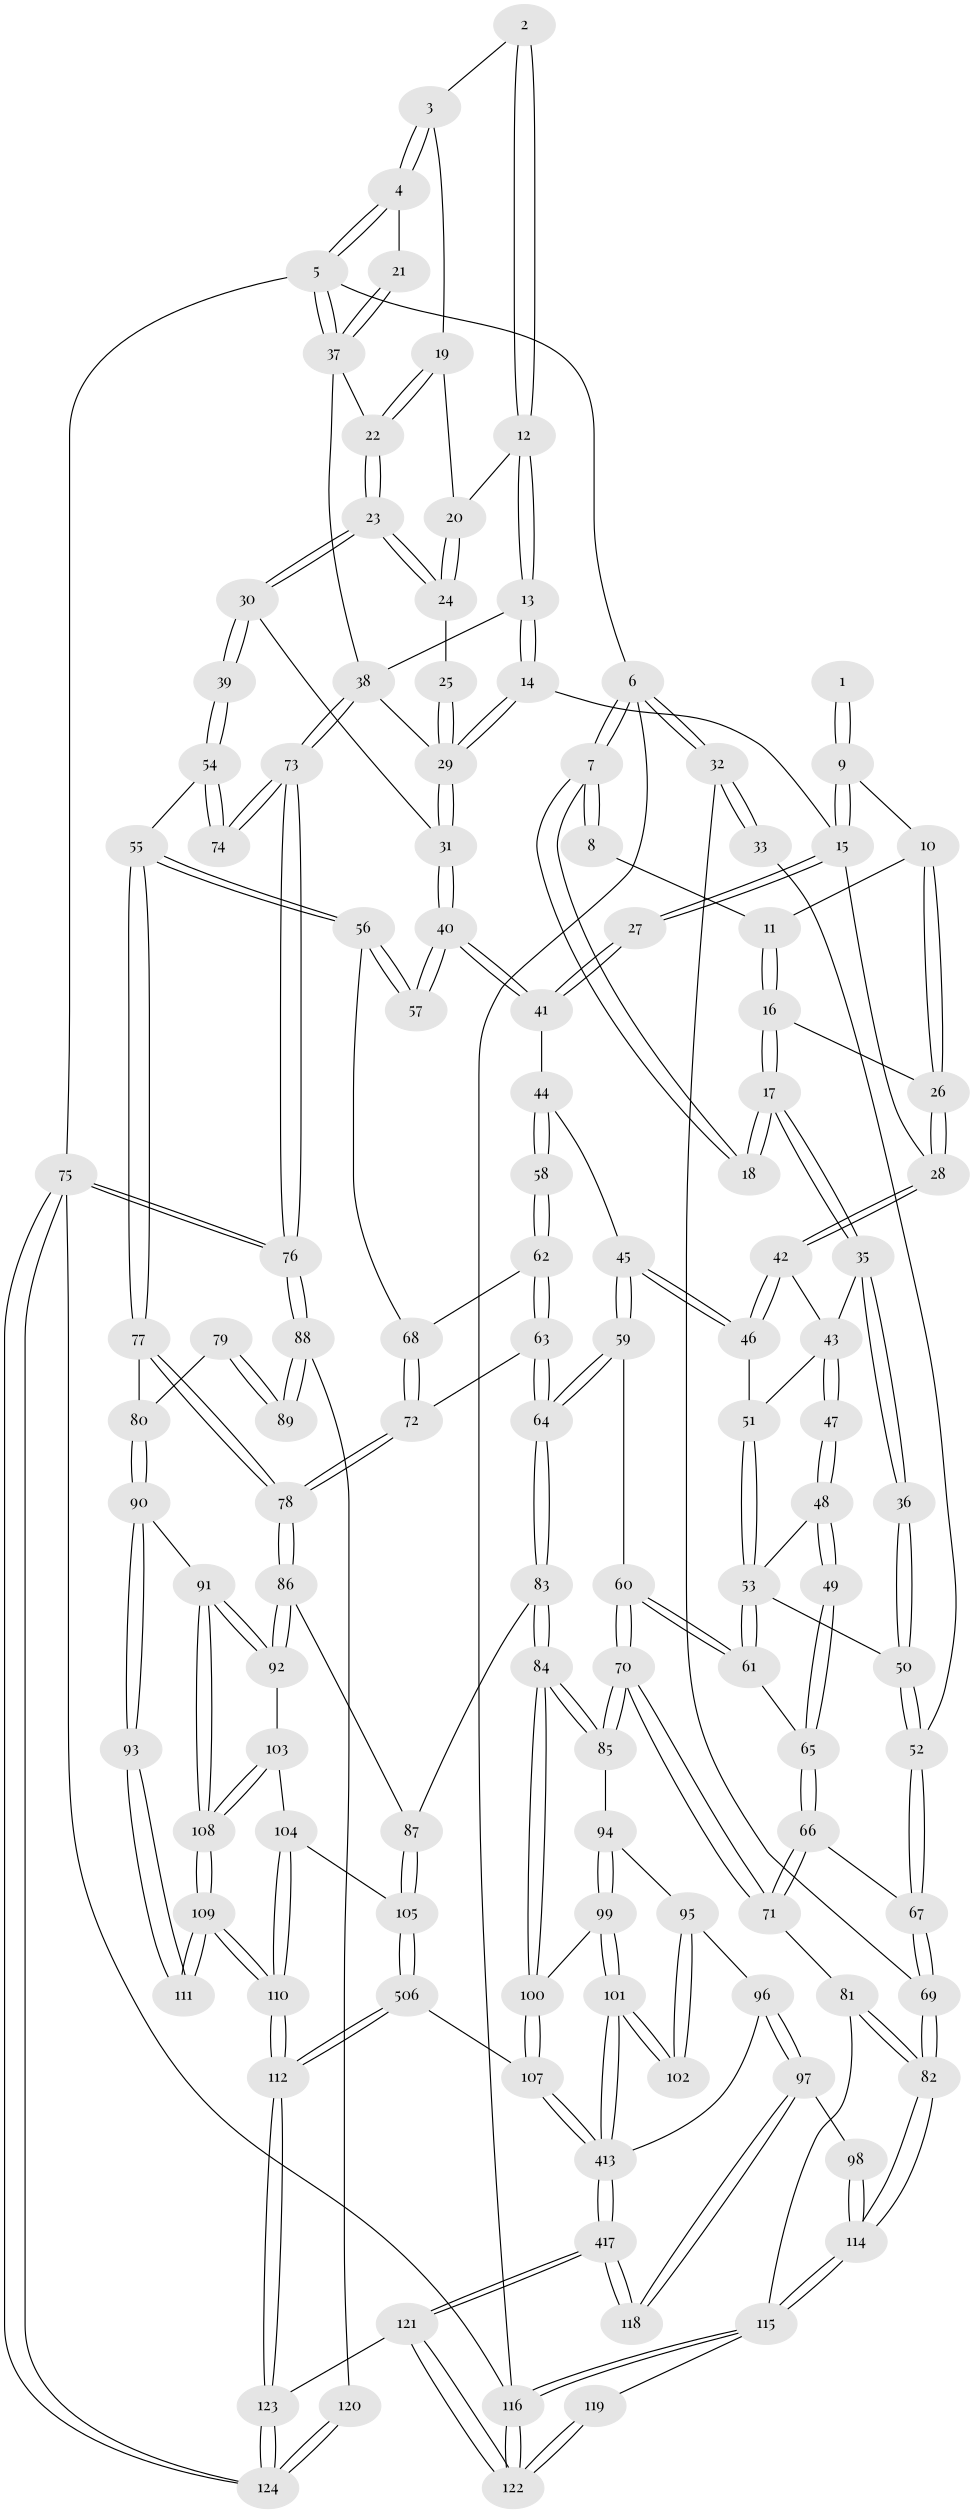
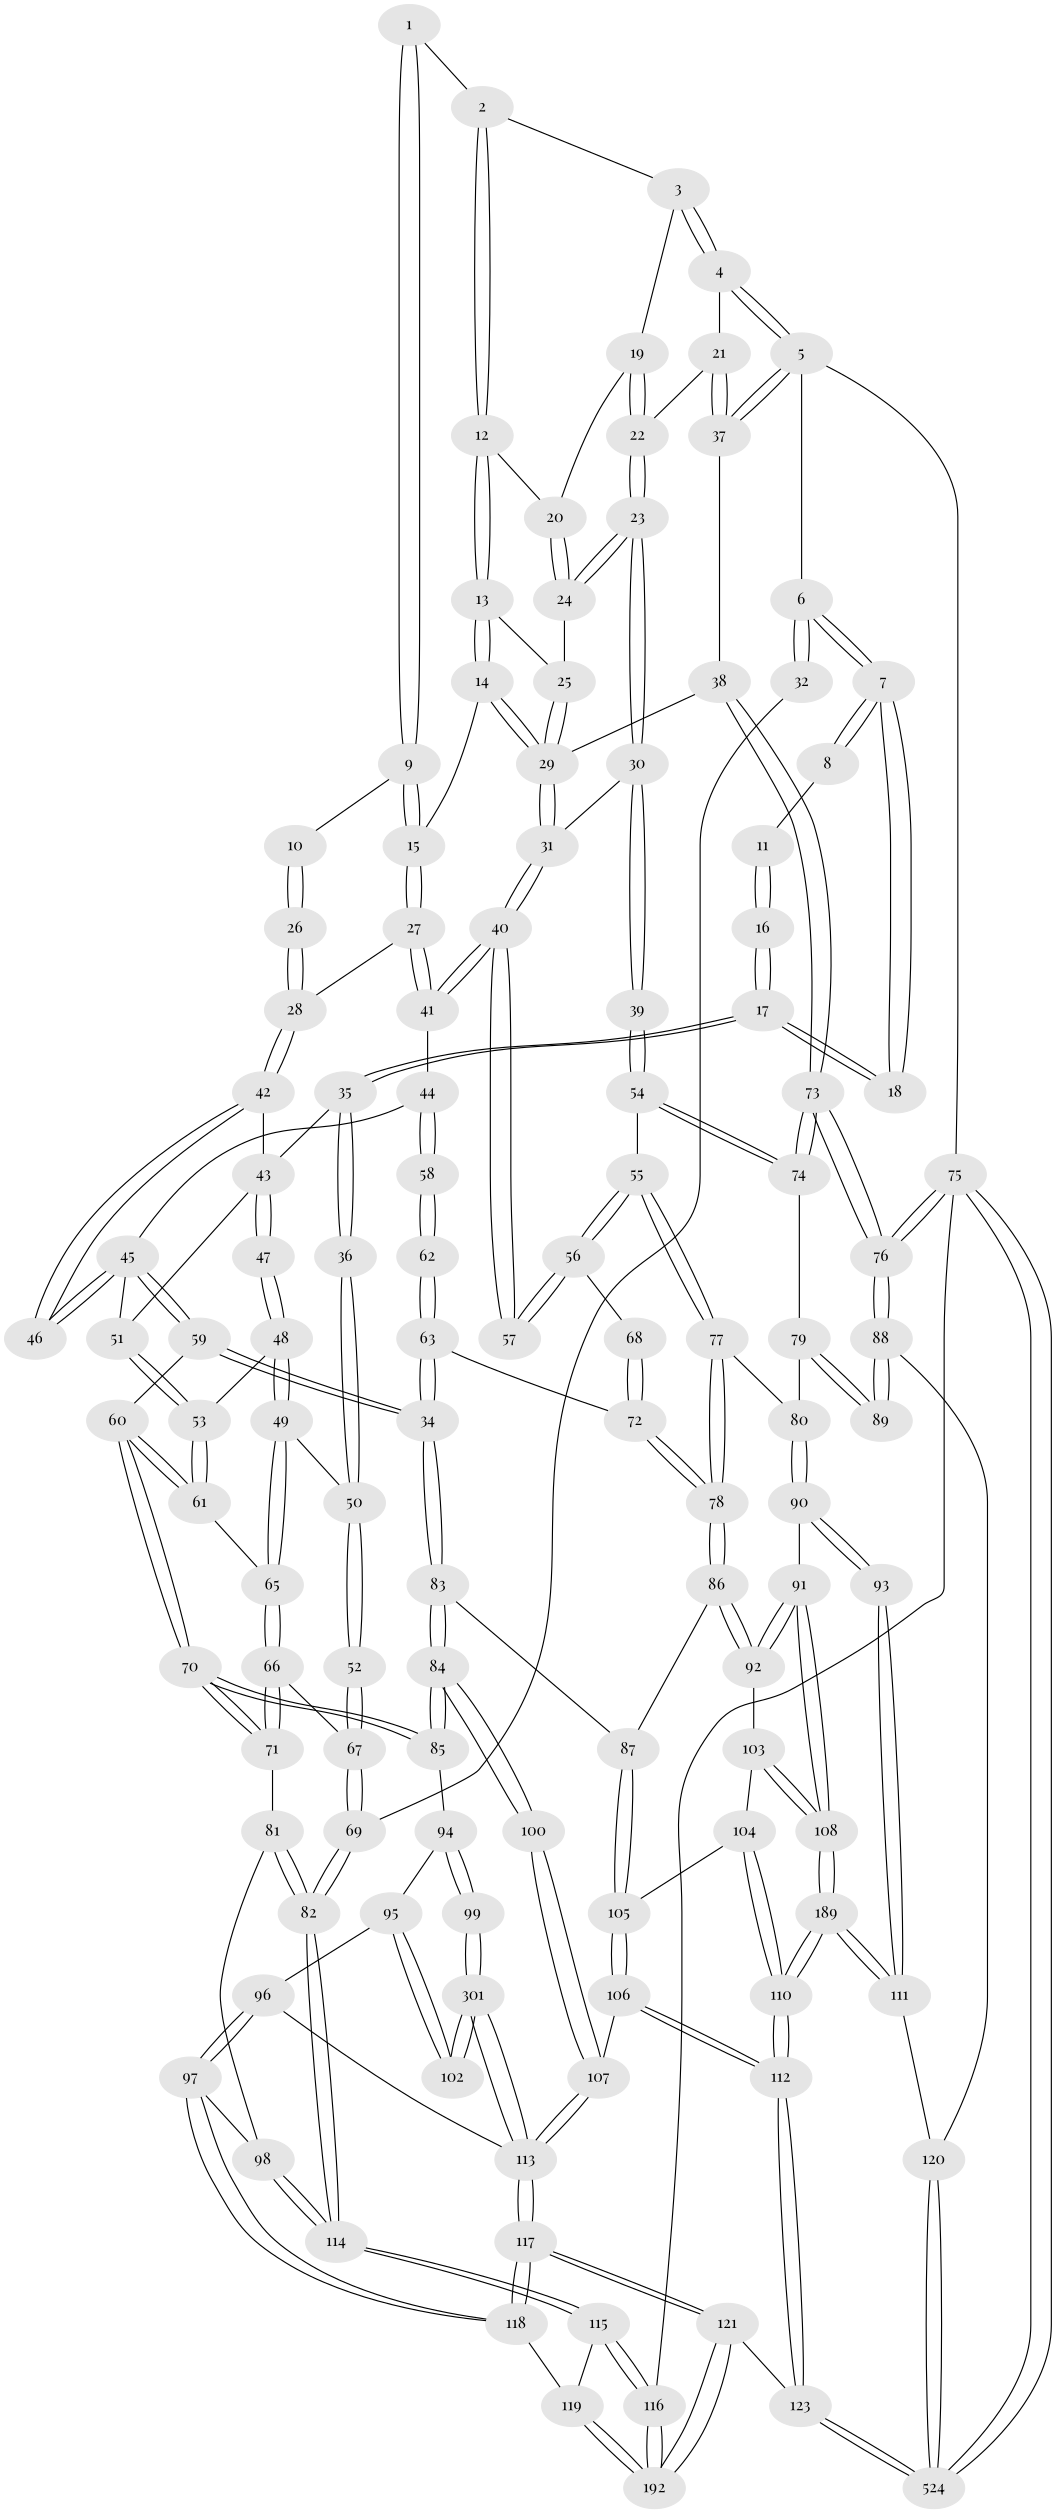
none -> (446, 66)
(353, 394) -> (679, 394)
(455, 637) -> (523, 641)
(761, 846) -> none
(857, 883) -> none
(872, 1016) -> (355, 969)
(851, 1050) -> none
none -> (799, 1257)
(470, 1302) -> none
(749, 1380) -> (123, 1297)
(542, 1421) -> (428, 1421)
(479, 1512) -> none
(813, 1619) -> (318, 1462)
(204, 1913) -> (827, 1913)
(569, 1954) -> none
(407, 1995) -> (619, 1995)
(615, 1995) -> (473, 1995)
none -> (917, 2077)
(808, 2156) -> (220, 1994)
(605, 2160) -> (526, 2160)
(605, 2242) -> (526, 2242)
none -> (544, 2365)
(268, 2488) -> (934, 2488)
(513, 2488) -> (655, 2488)
